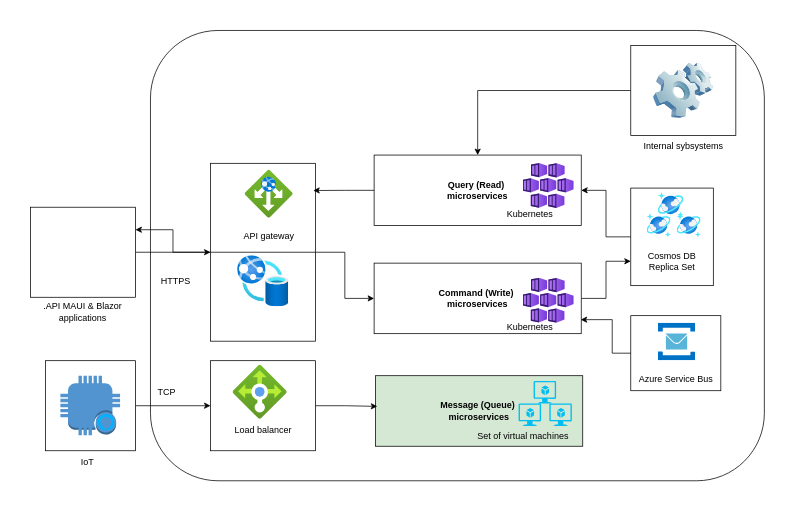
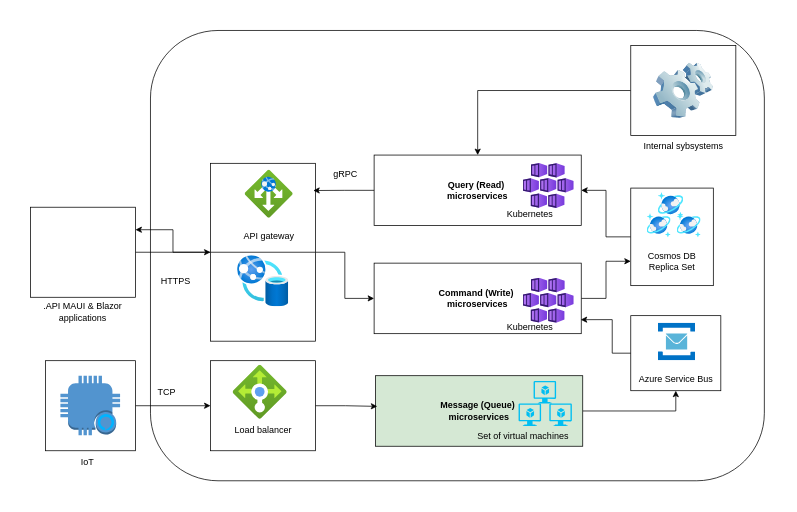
none -> (345, 174)
none -> (675, 404)
